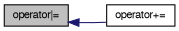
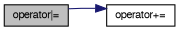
(93, 23) -> (82, 8)
